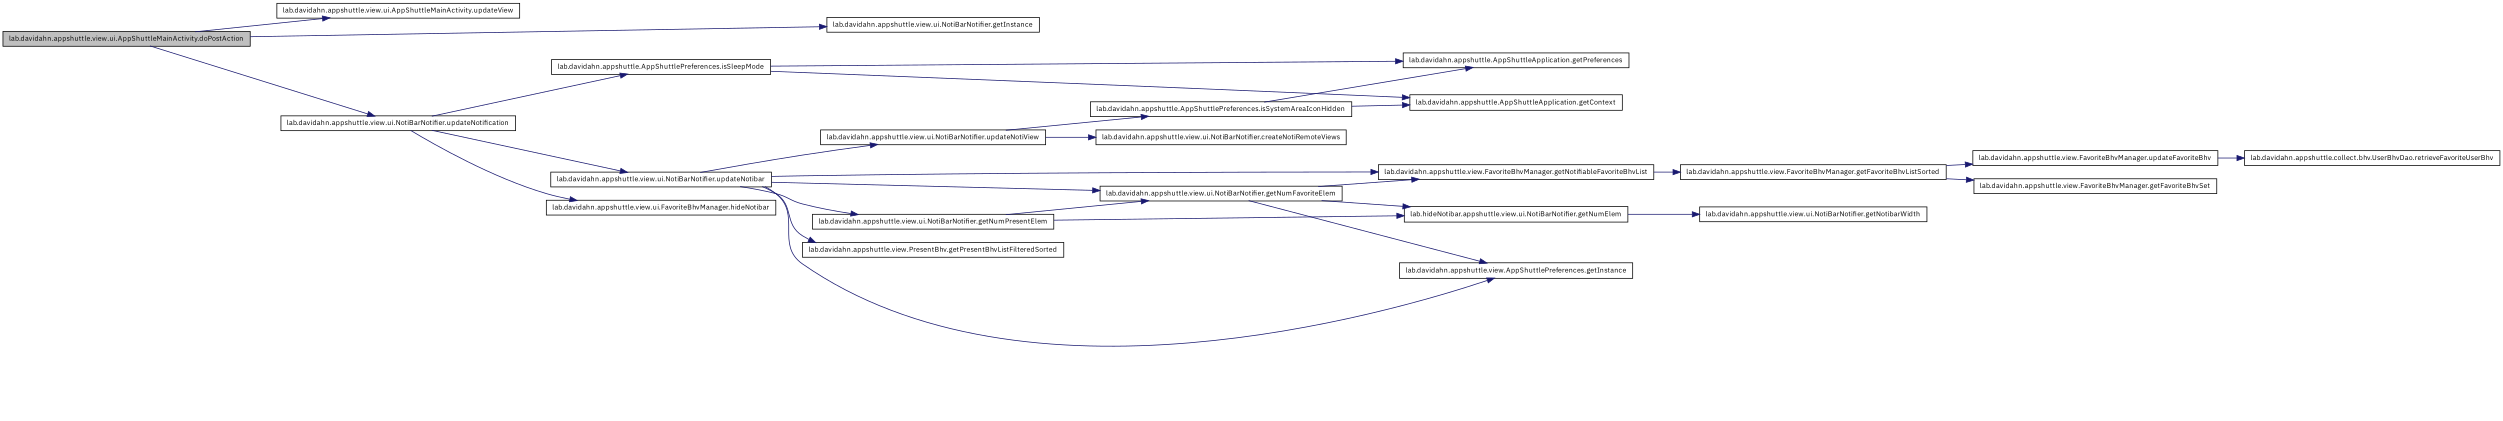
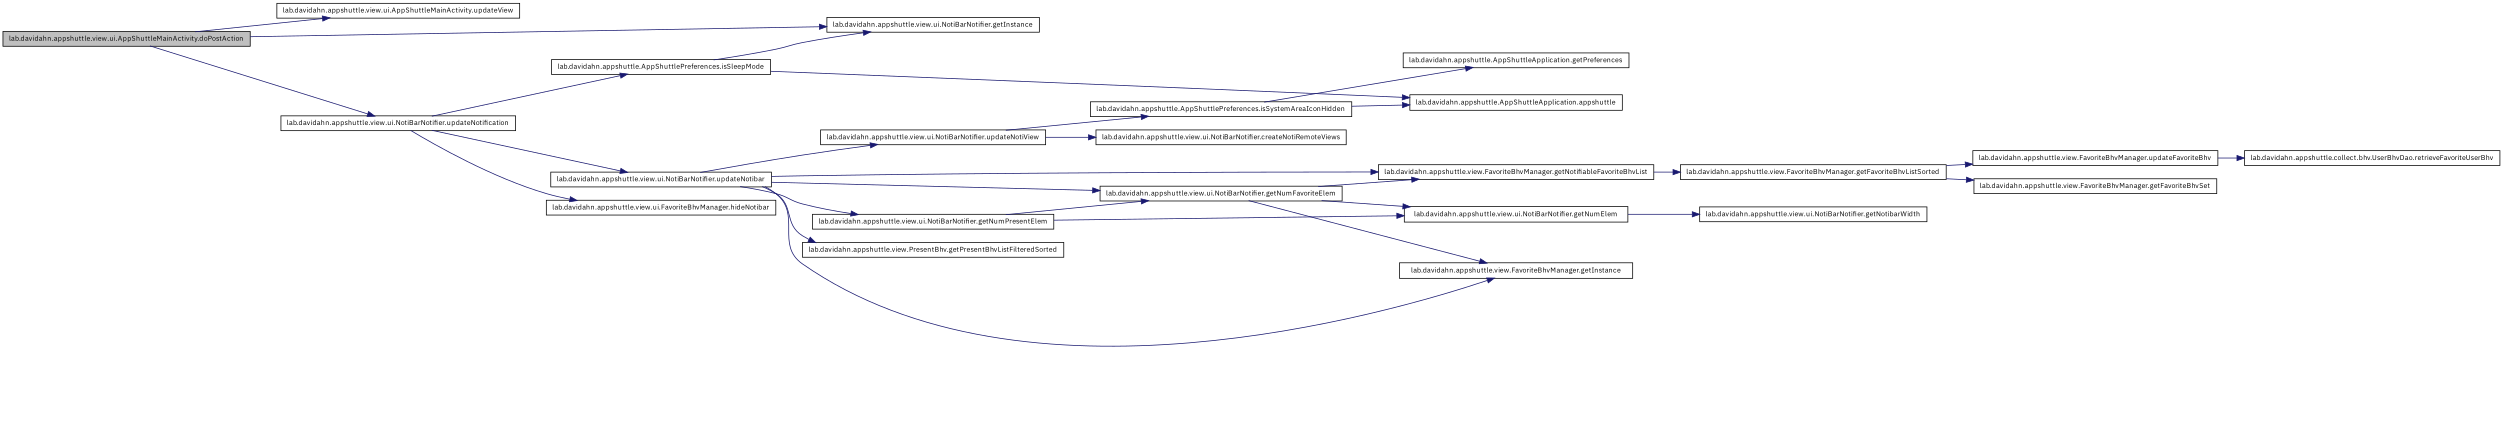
(1083, 64) -> (788, 46)
(1516, 103) -> (1516, 103)
(1516, 214) -> (1516, 214)
(1516, 271) -> (1516, 271)
